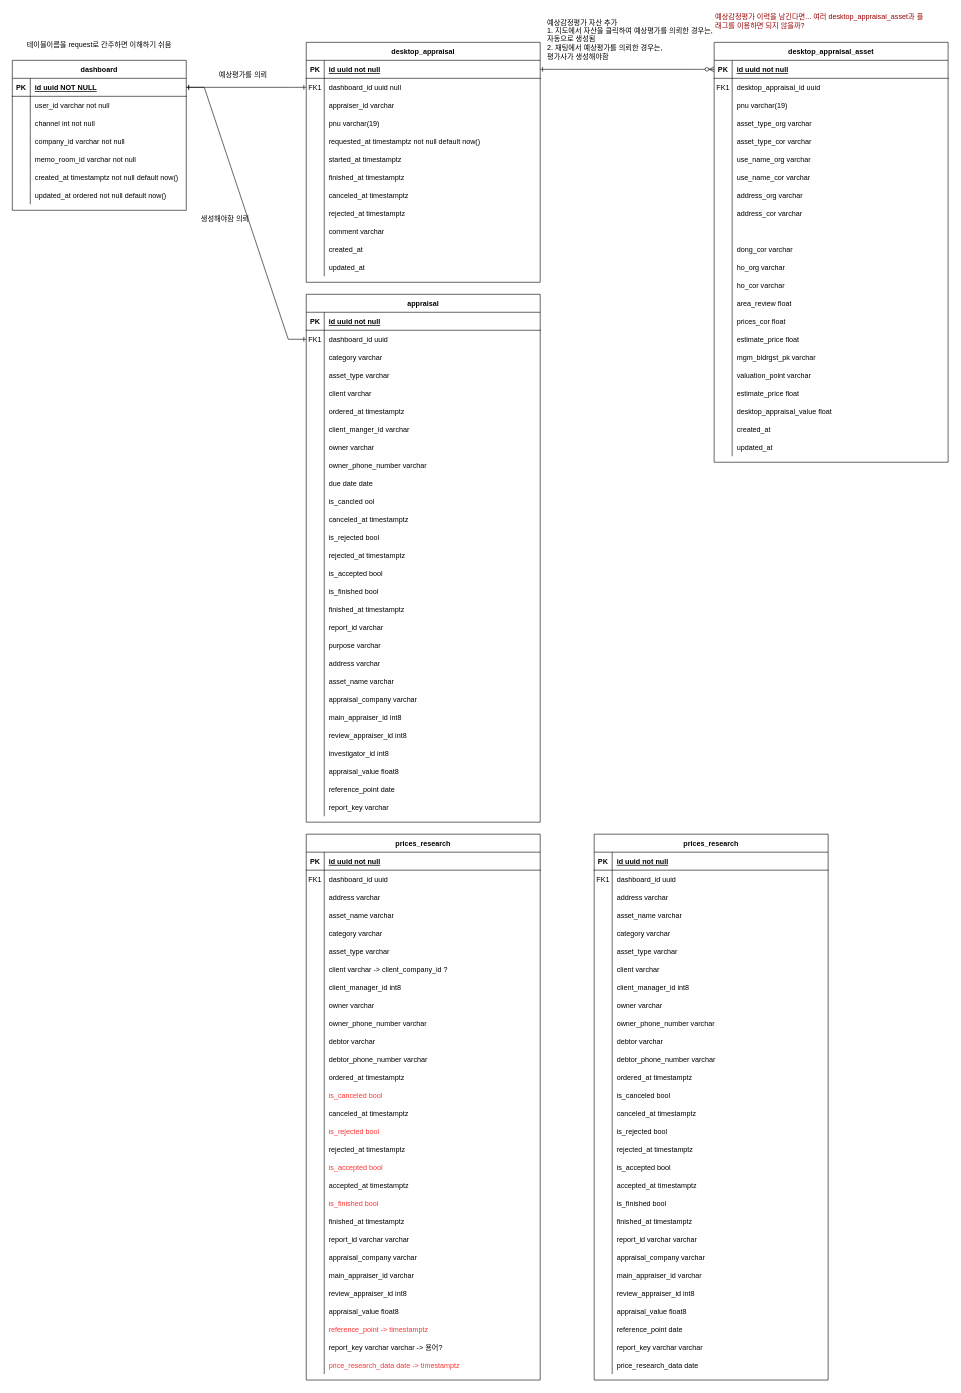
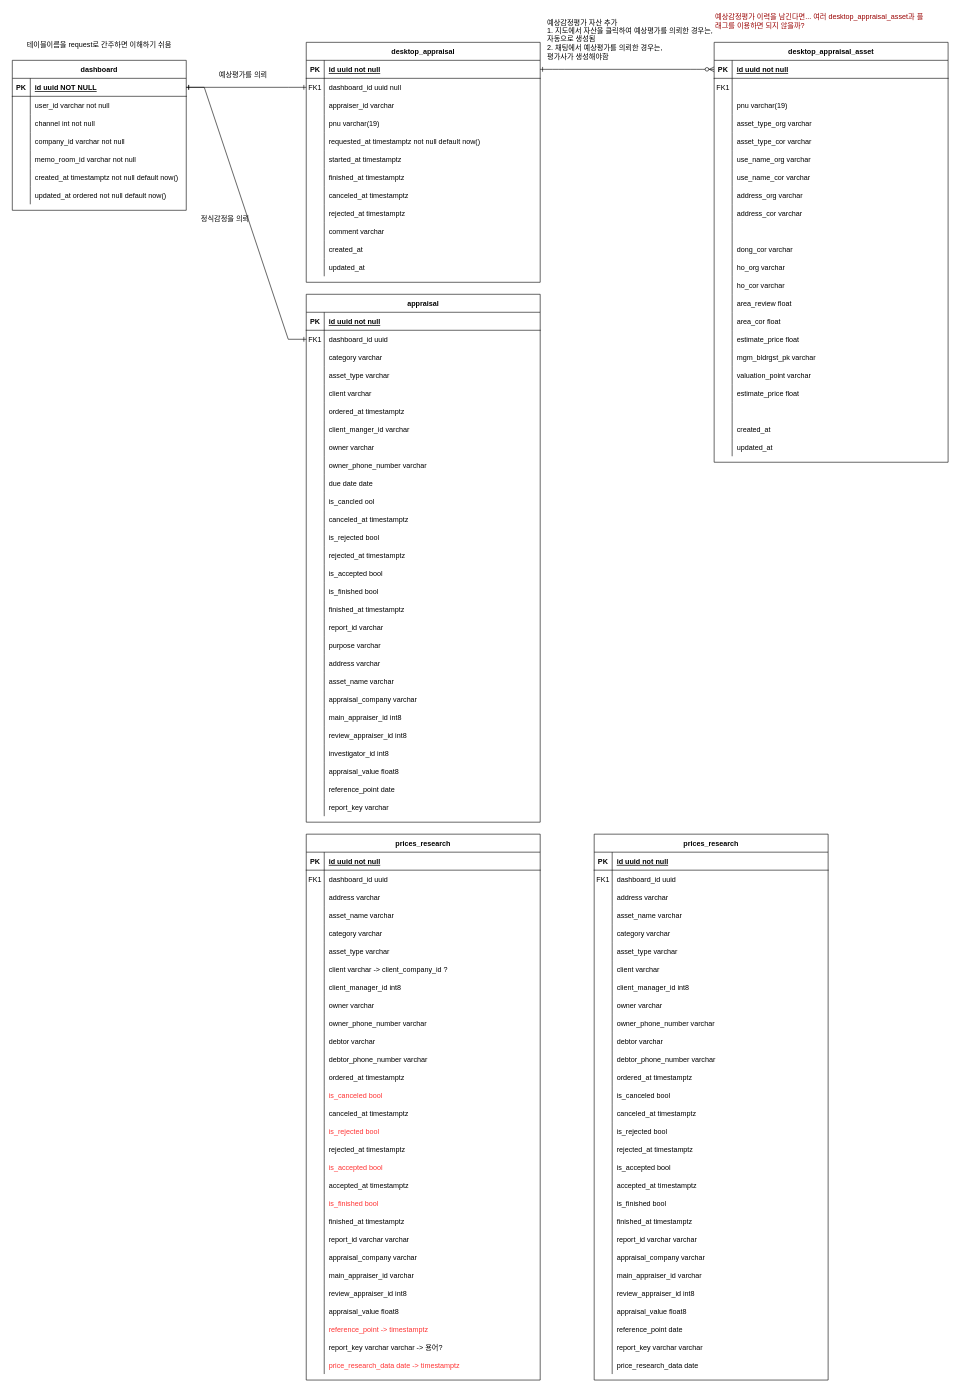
(840, 87) -> none
(225, 219) -> (225, 219)
(766, 322) -> (763, 322)
(840, 411) -> none
